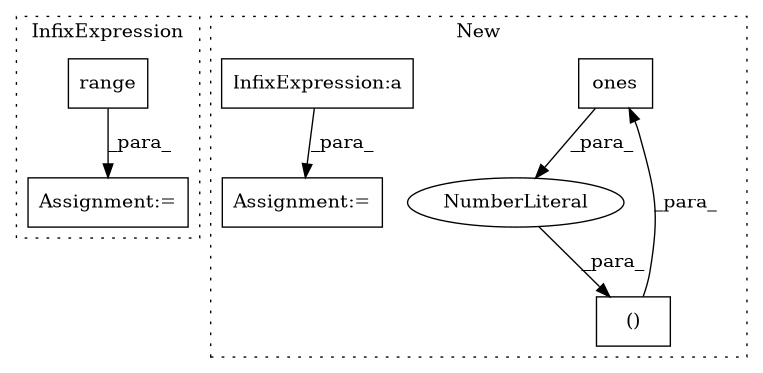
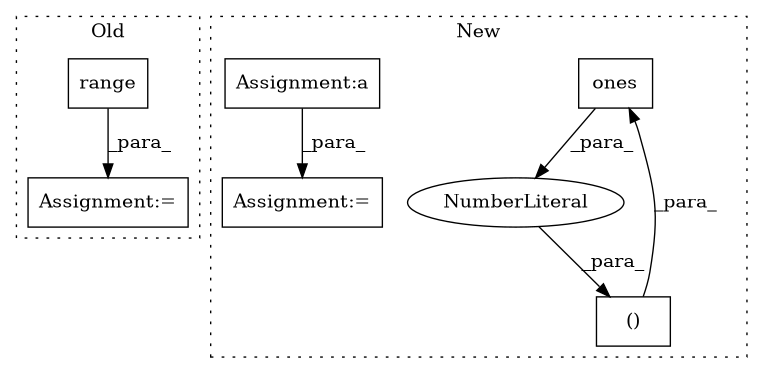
(108, 32) -> (108, 32)
(317, 83) -> (302, 83)
